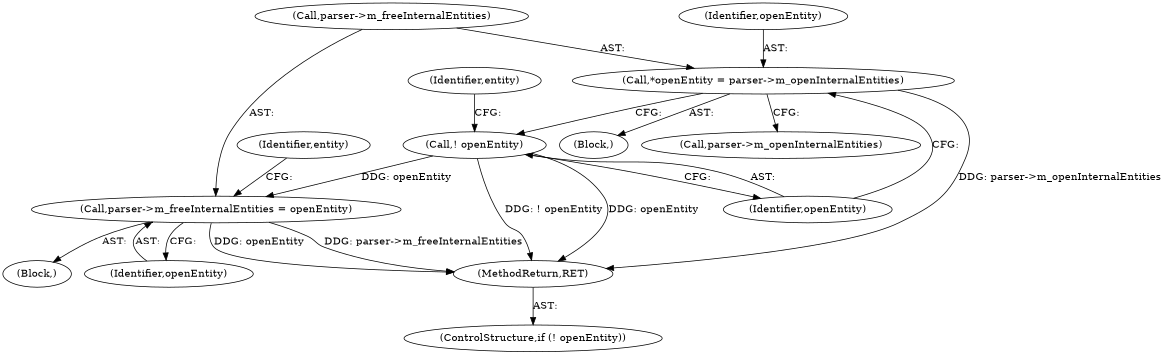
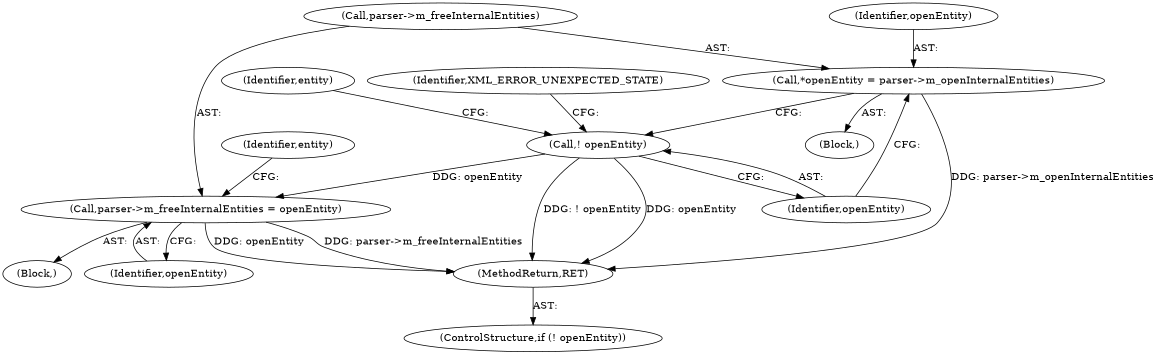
none -> (538, 81)
(781, 145) -> none
